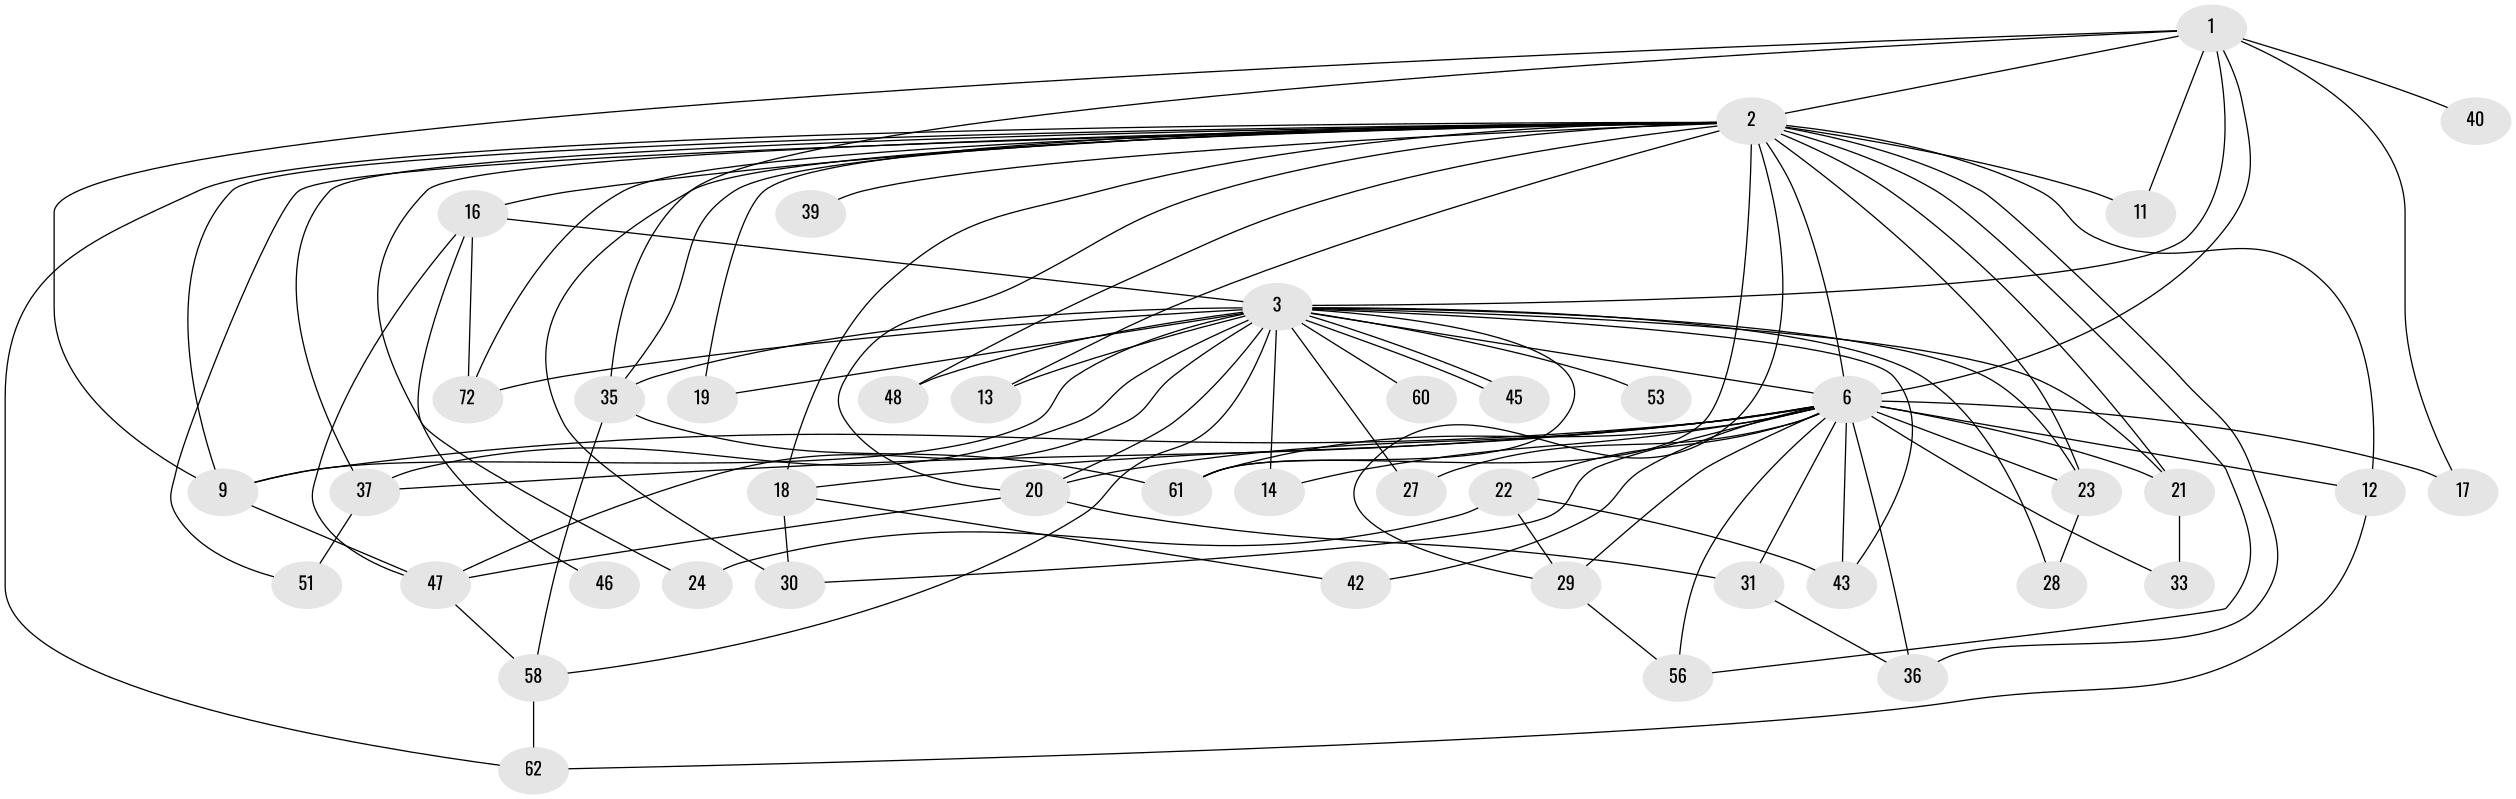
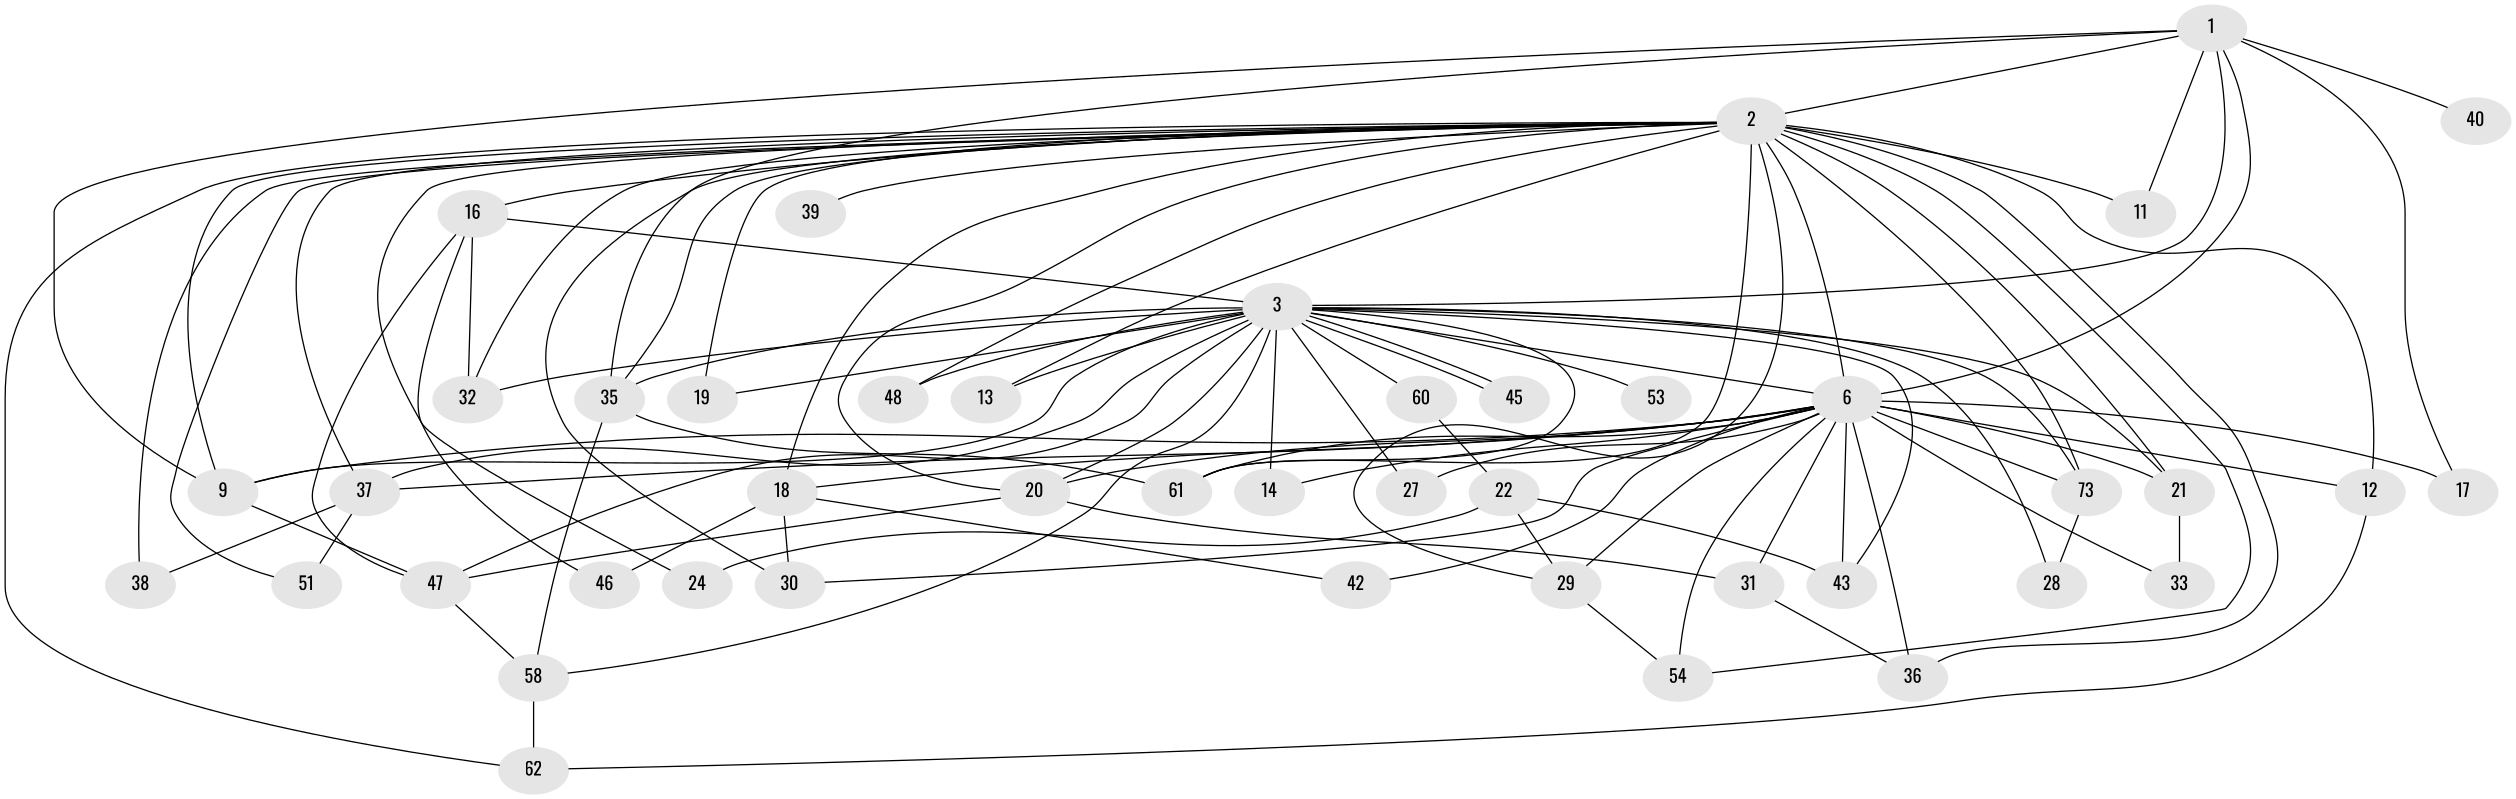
(468, 400) -> (468, 400)
(1676, 446) -> (1463, 446)
(2087, 492) -> (2087, 492)
none -> (712, 529)
none -> (140, 585)
(1678, 678) -> (1678, 678)
